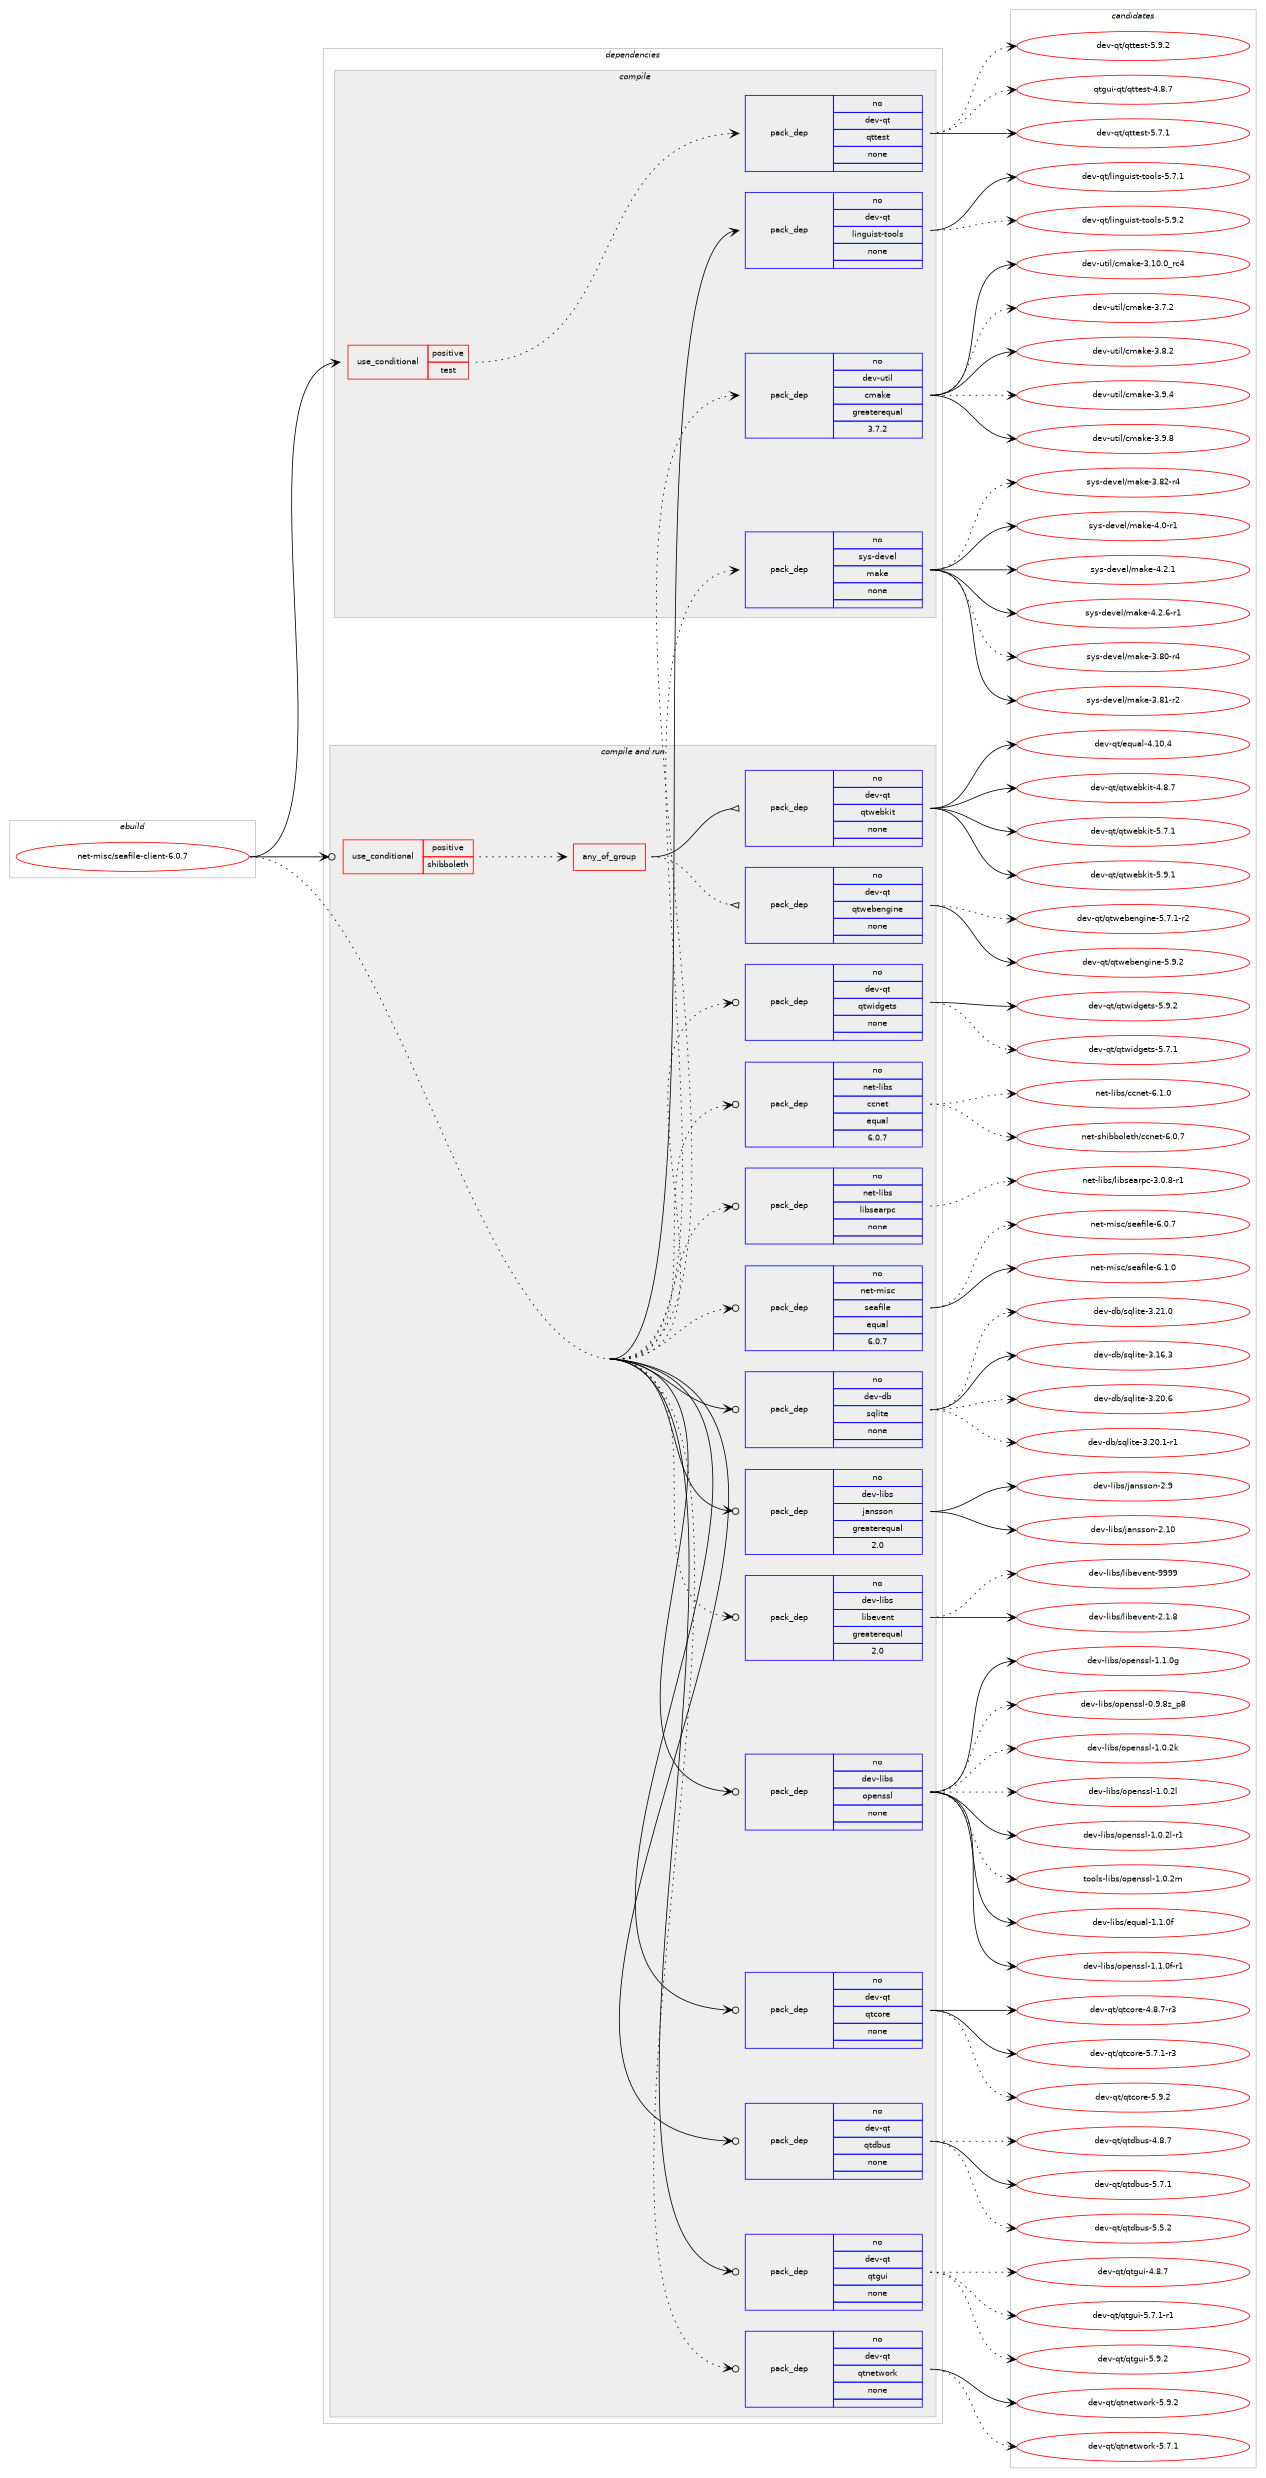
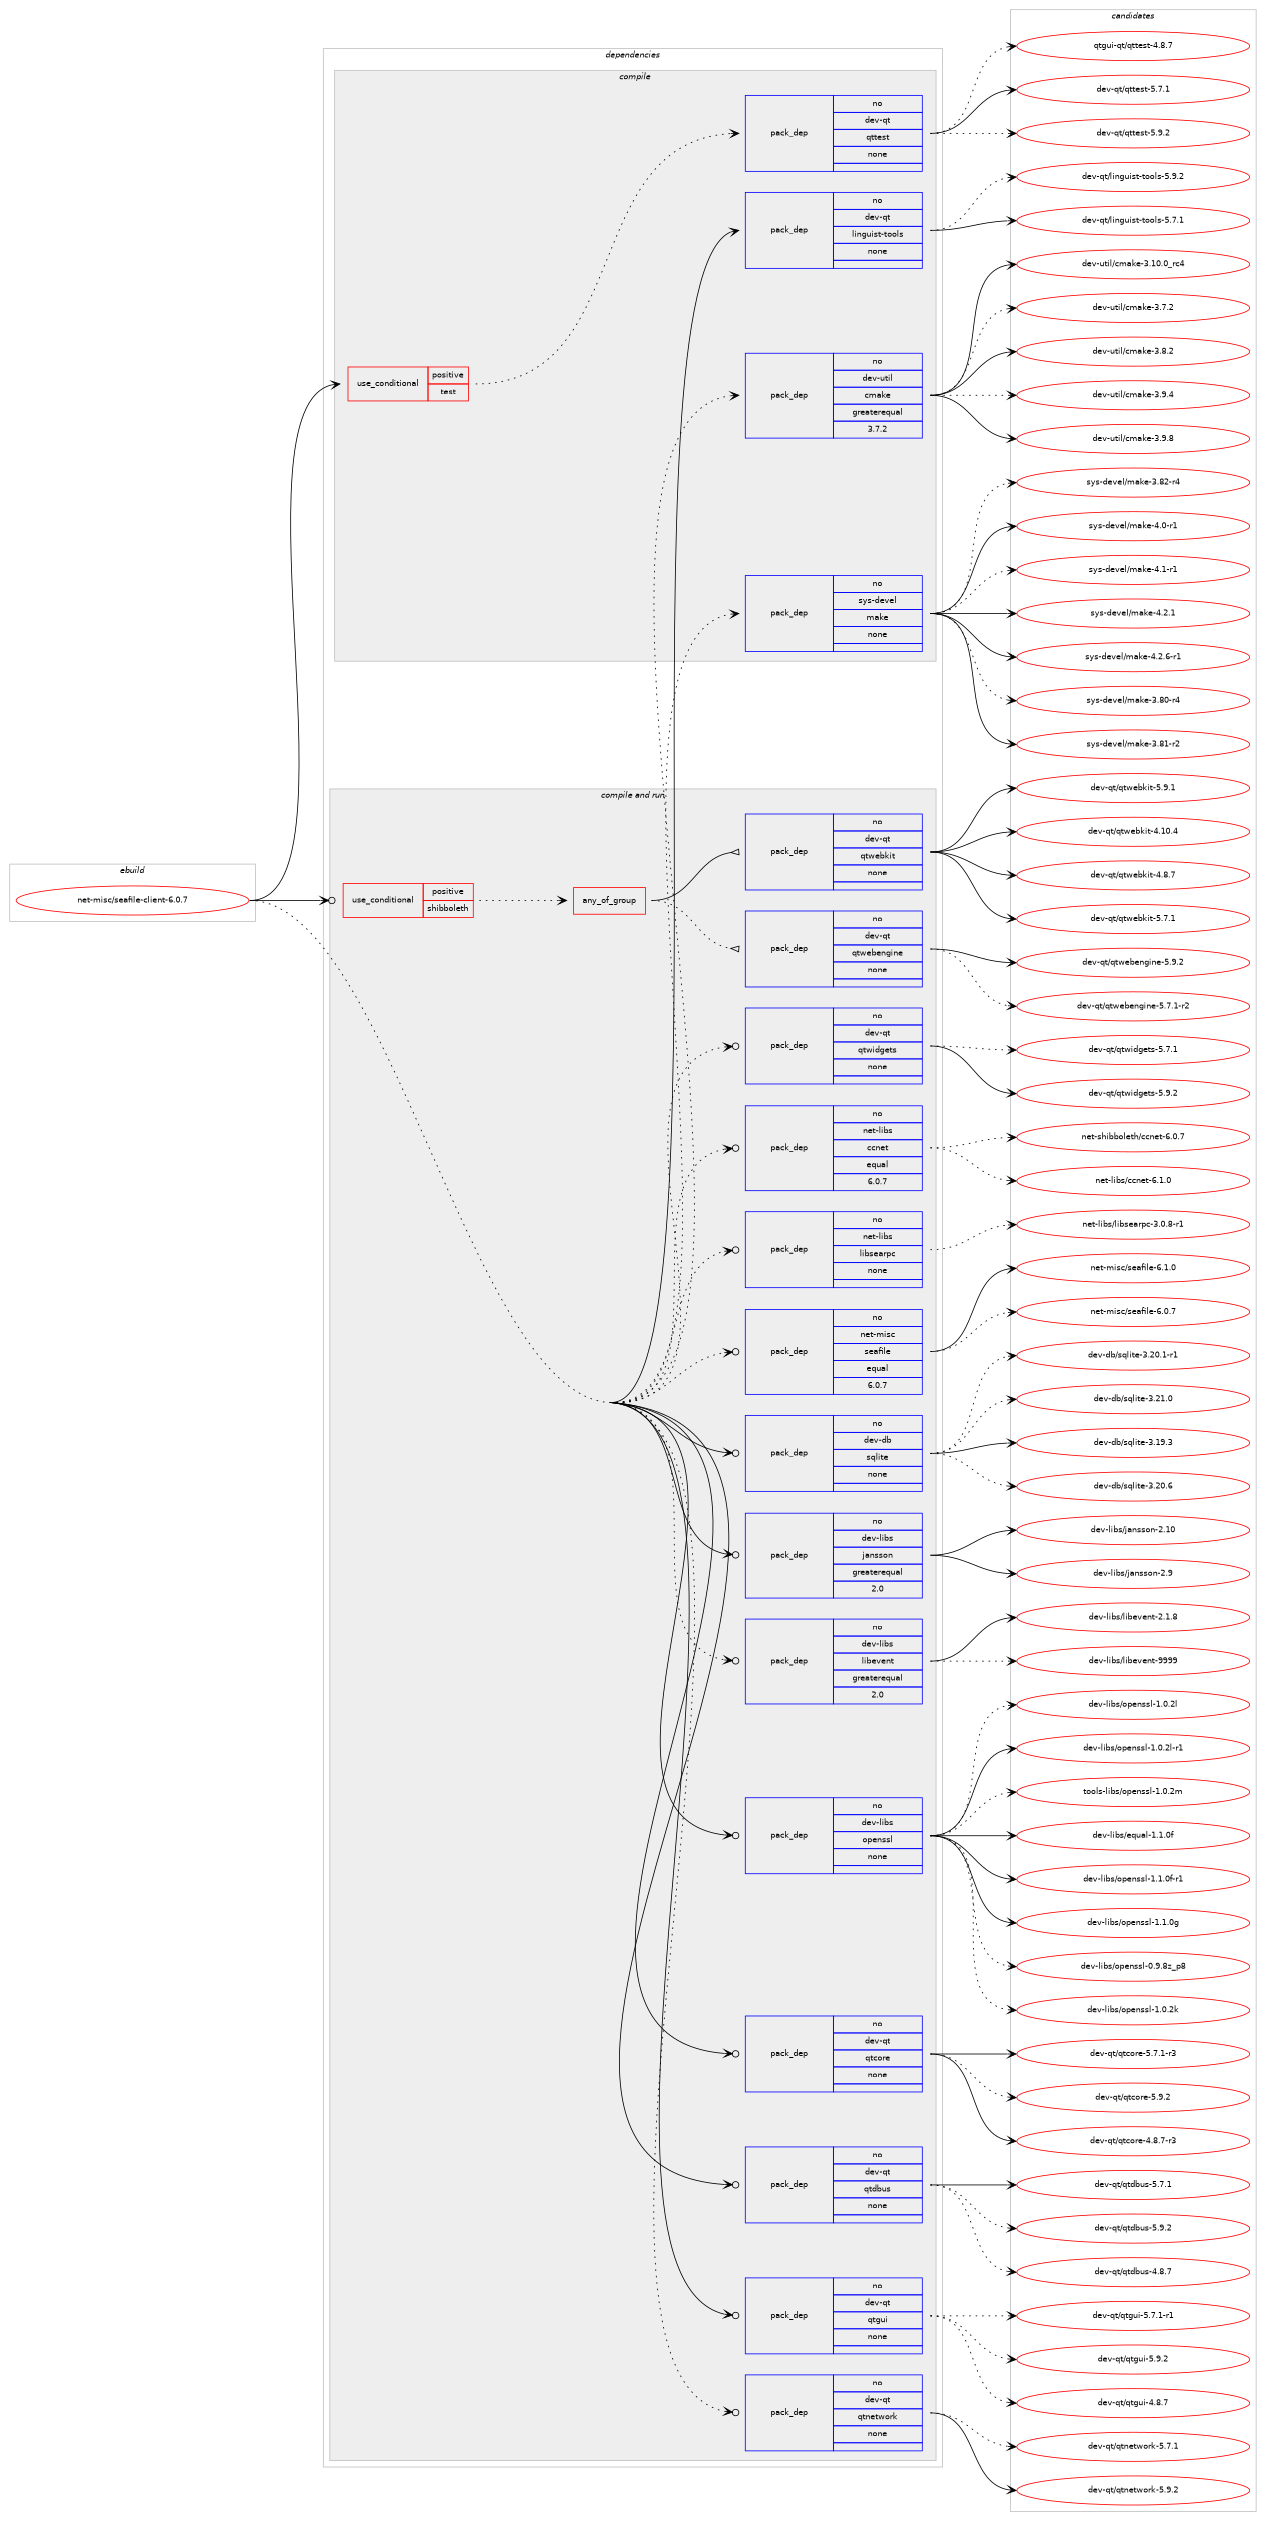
none -> (1133, 570)
(1133, 744) -> (1133, 832)
(1133, 1356) -> (1133, 1443)
(1133, 2229) -> (1133, 2229)
